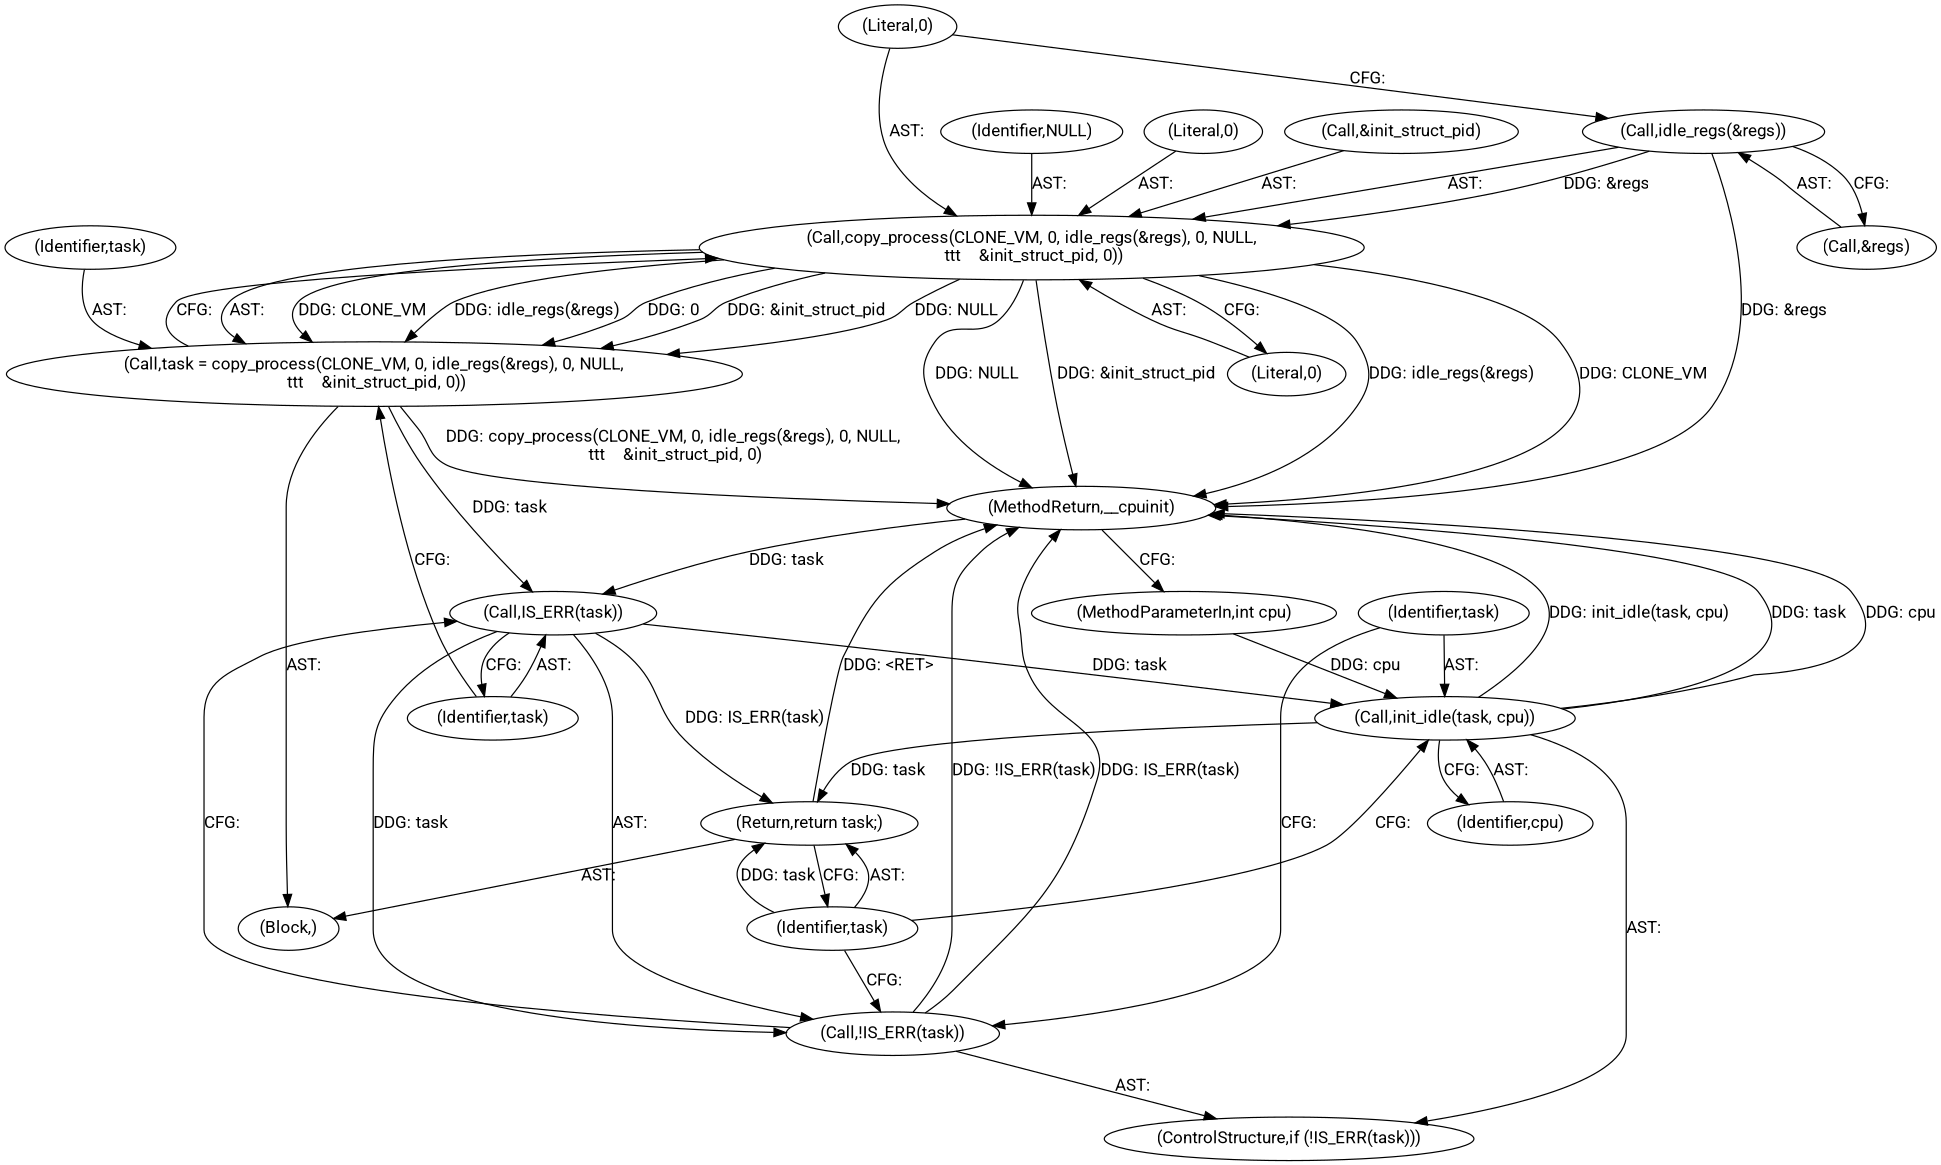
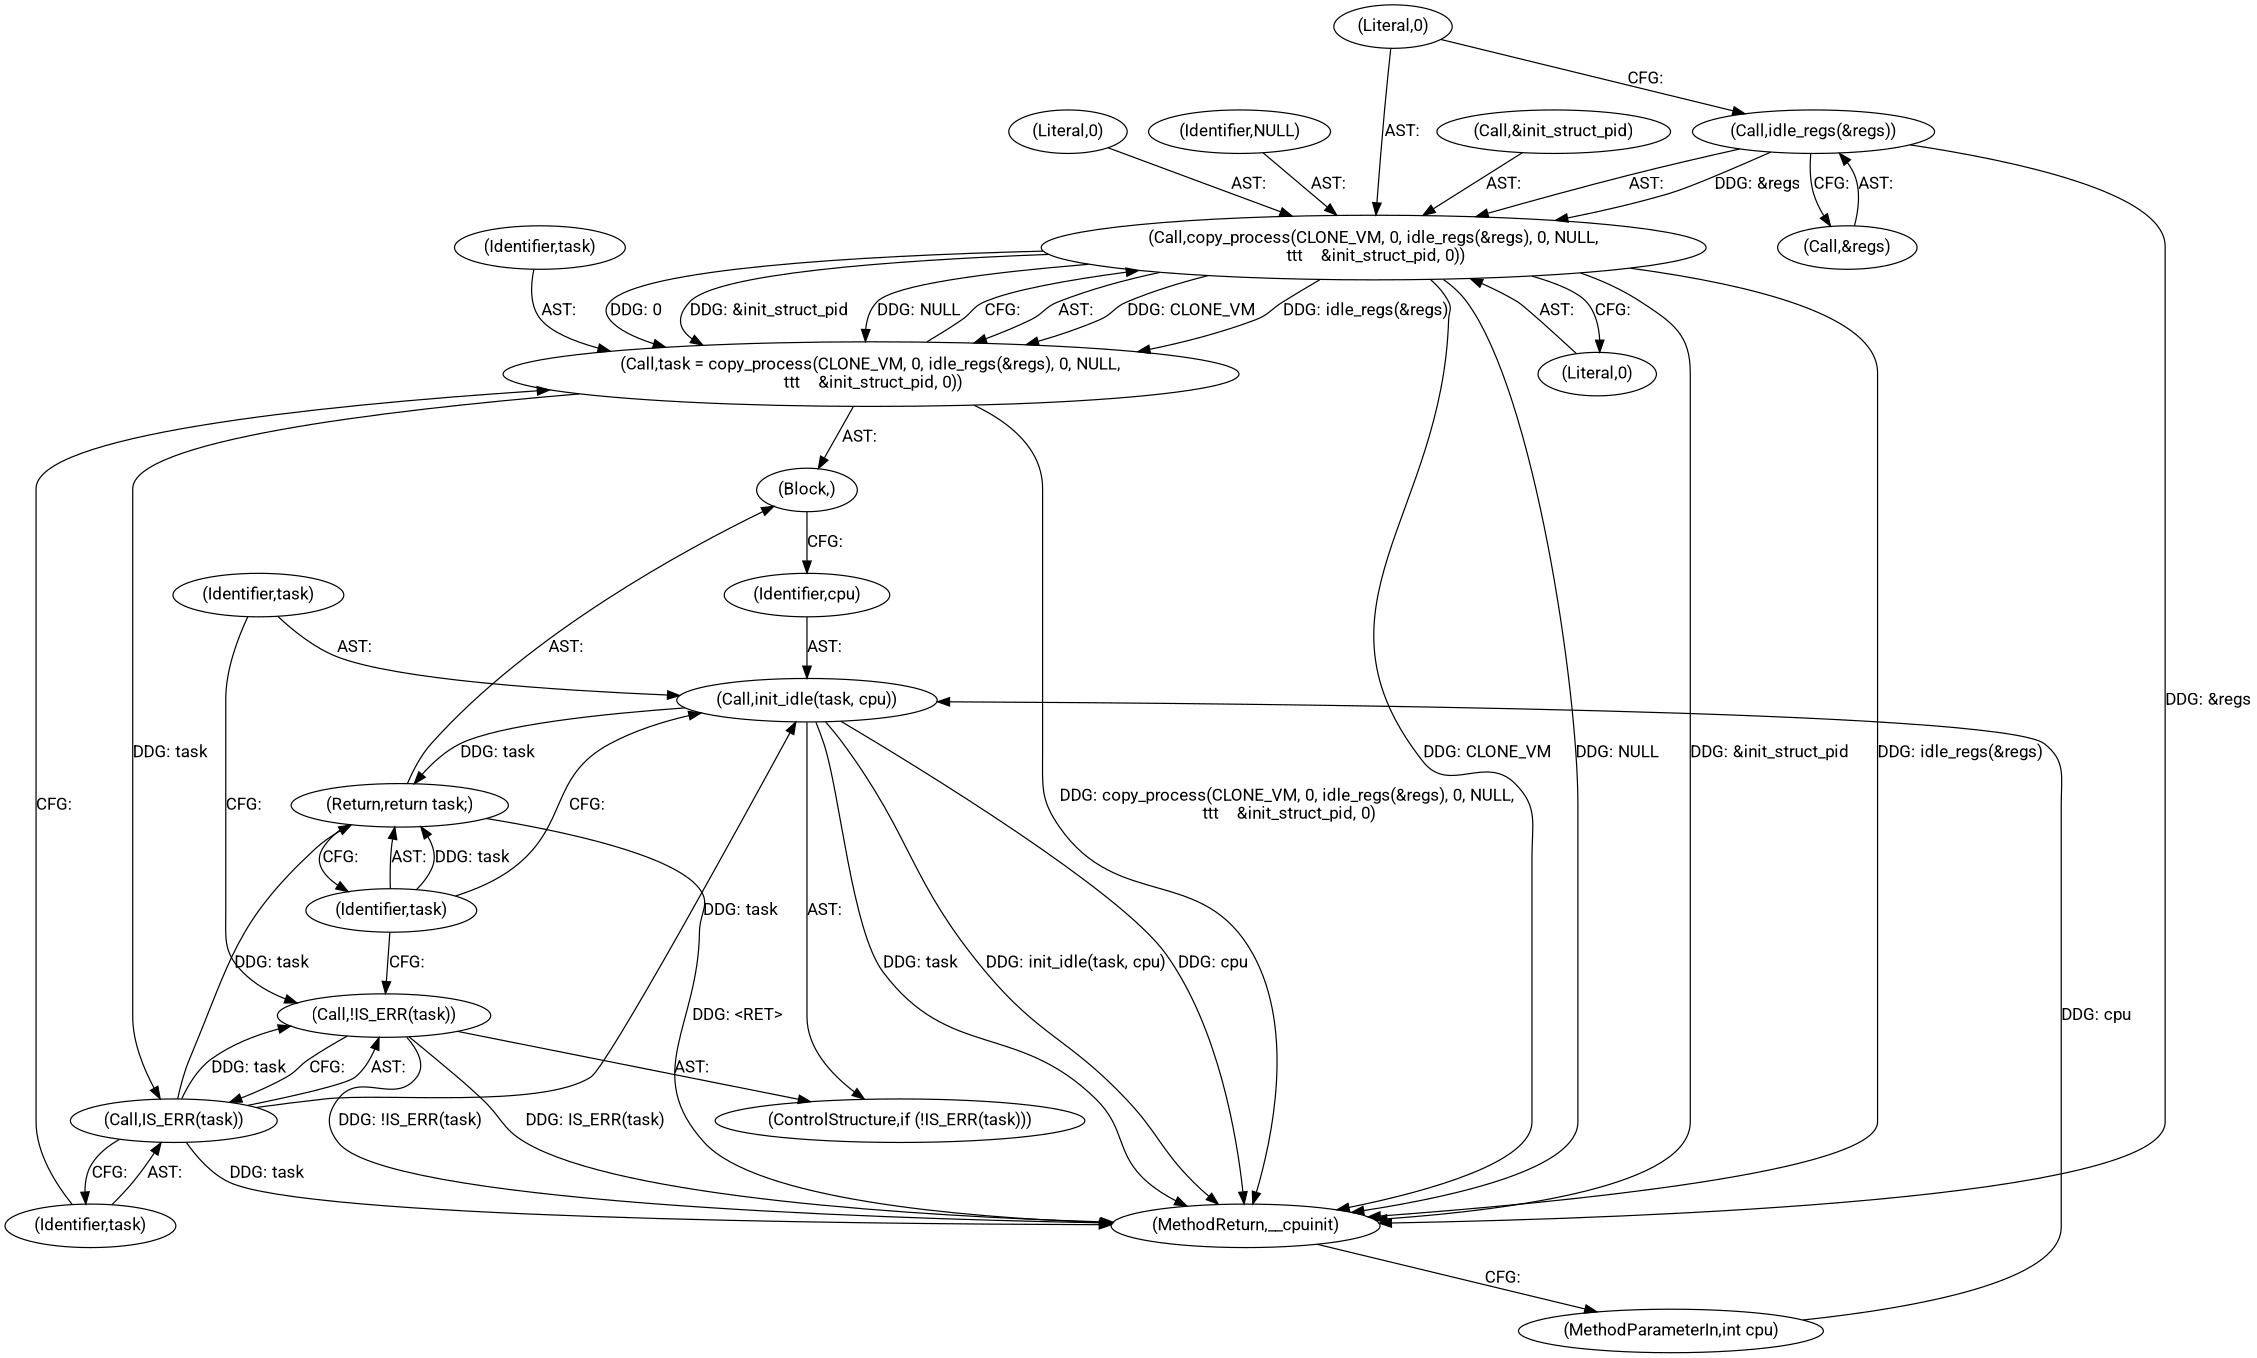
(787, 544) -> (634, 1218)
(754, 718) -> (272, 963)
(1440, 772) -> (807, 536)
